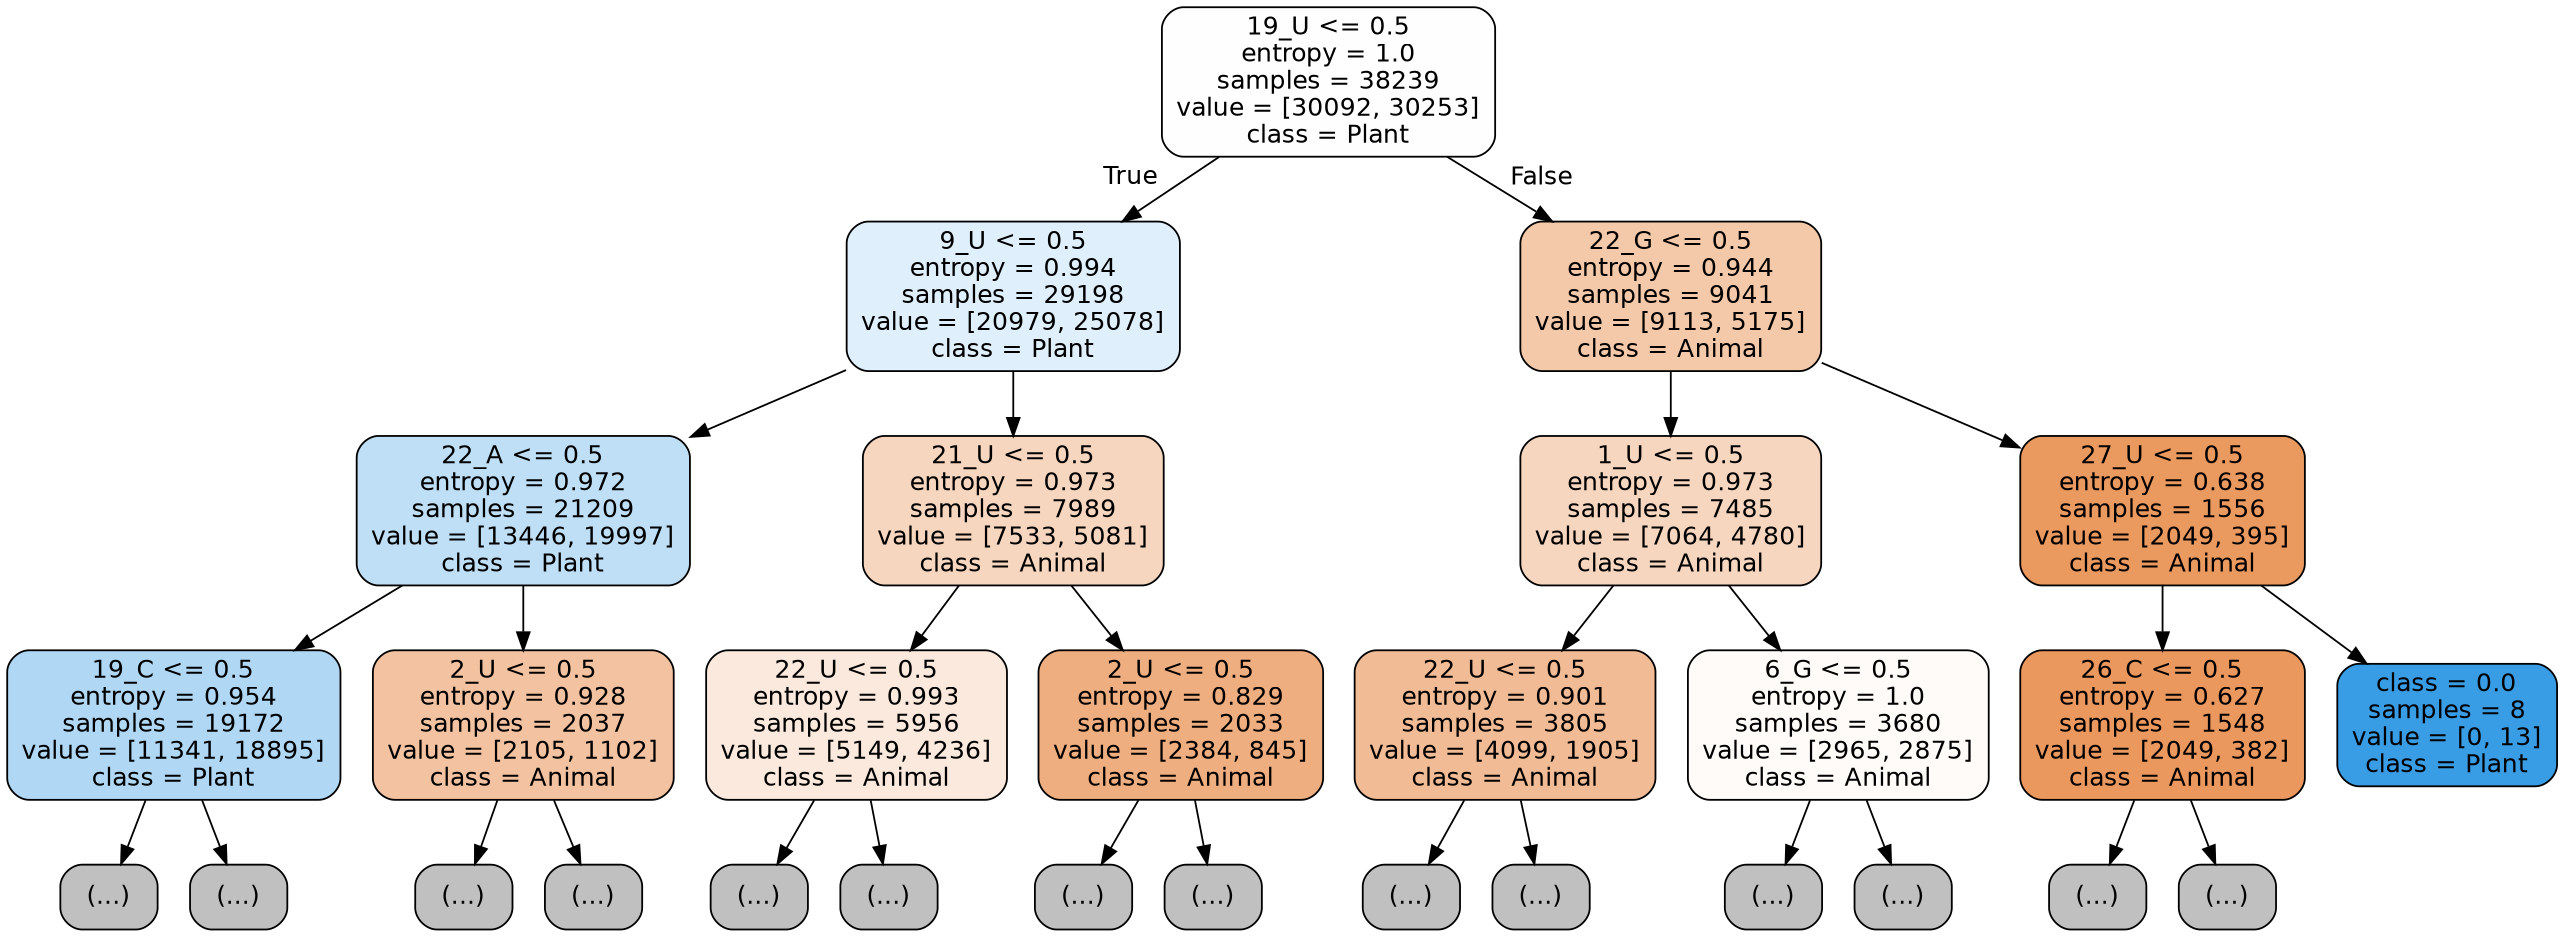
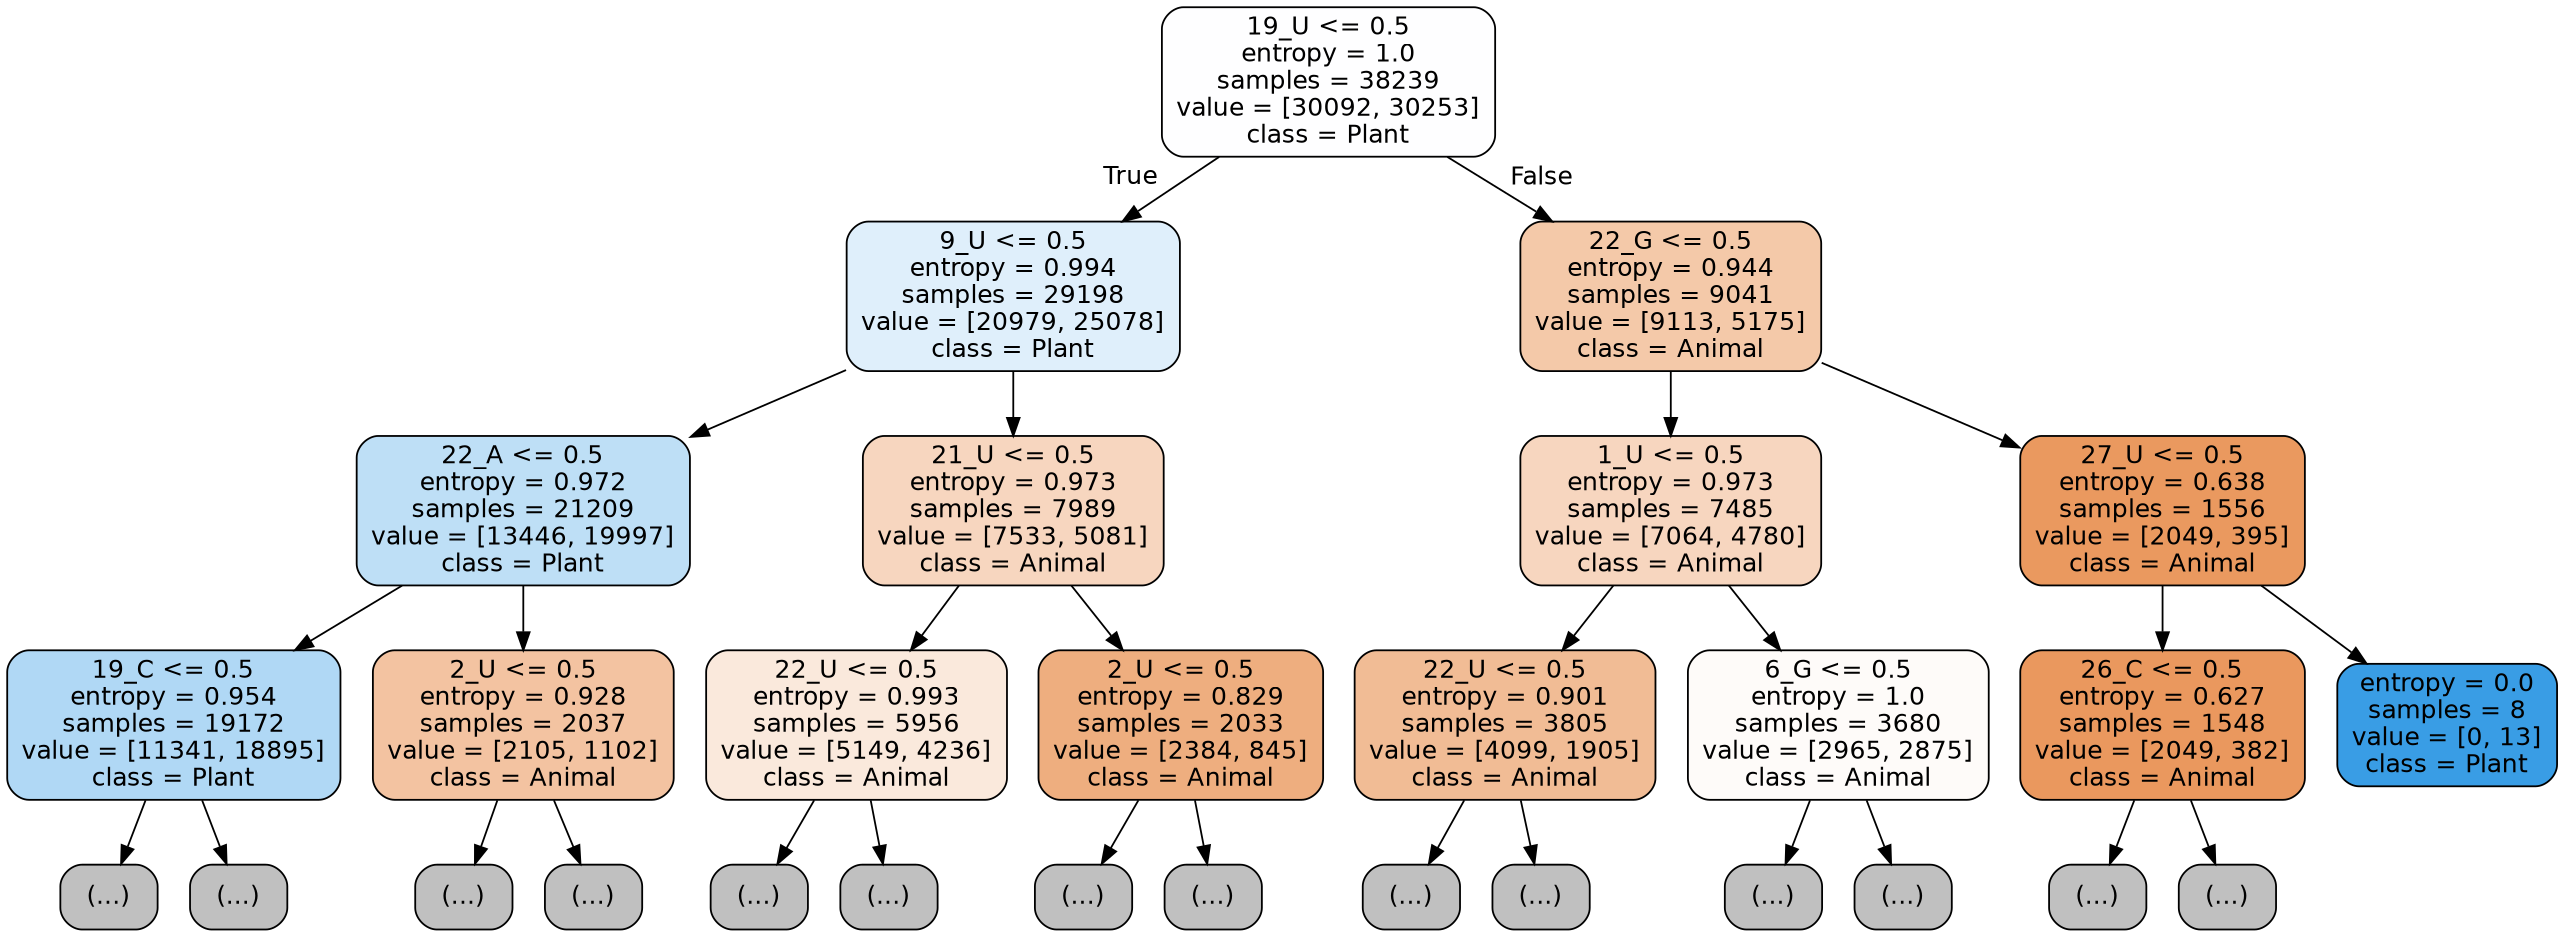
(2447, 725) -> (2447, 725)
